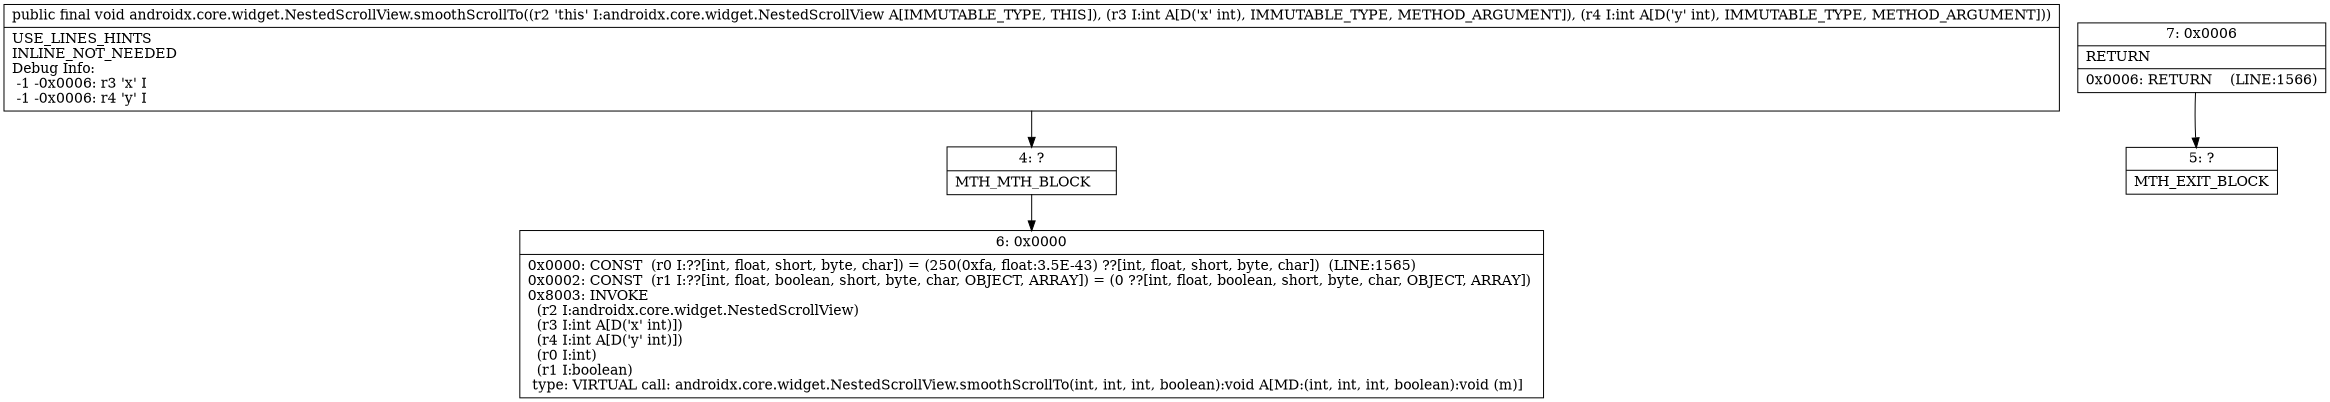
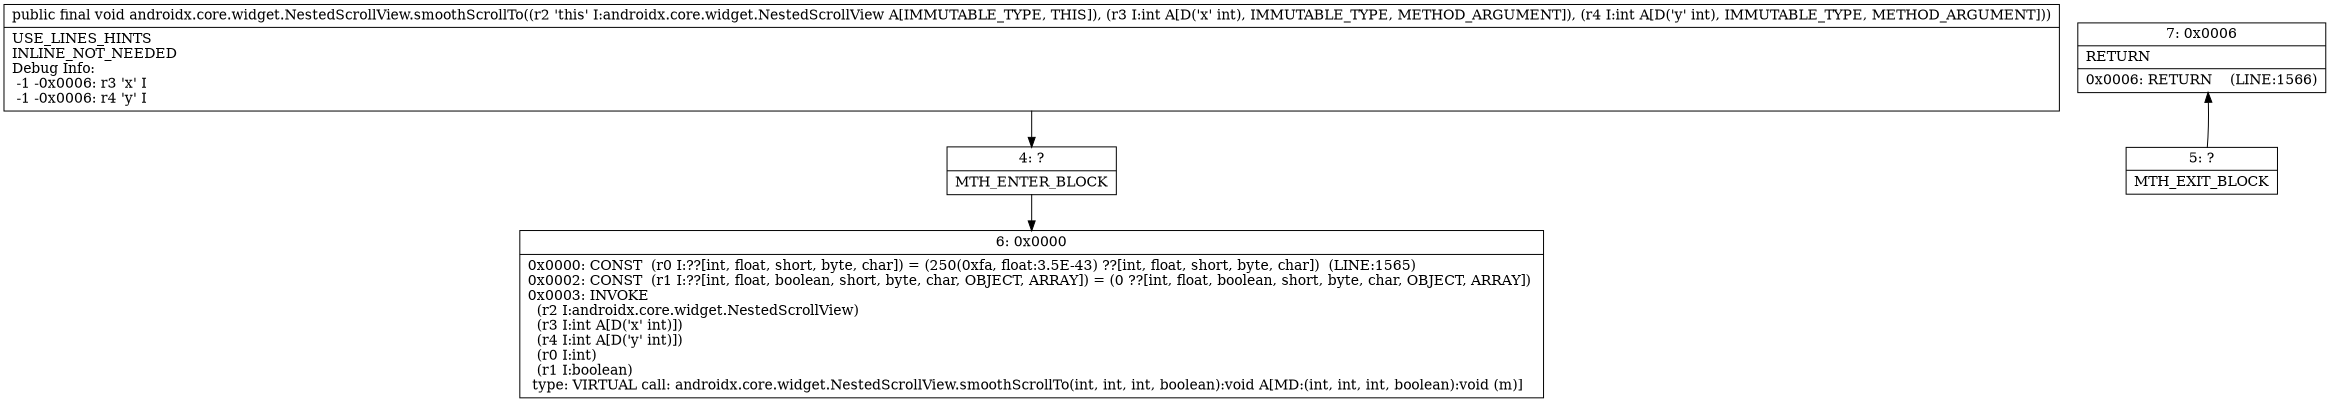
(2195, 115) -> (2208, 125)
(1023, 182) -> (1032, 182)
(593, 296) -> (593, 296)
